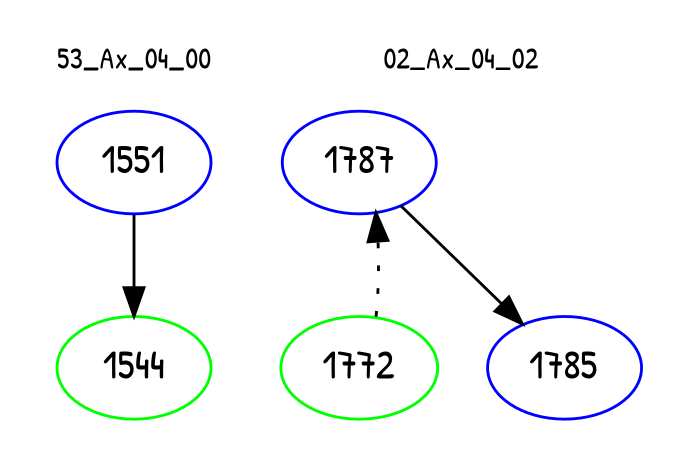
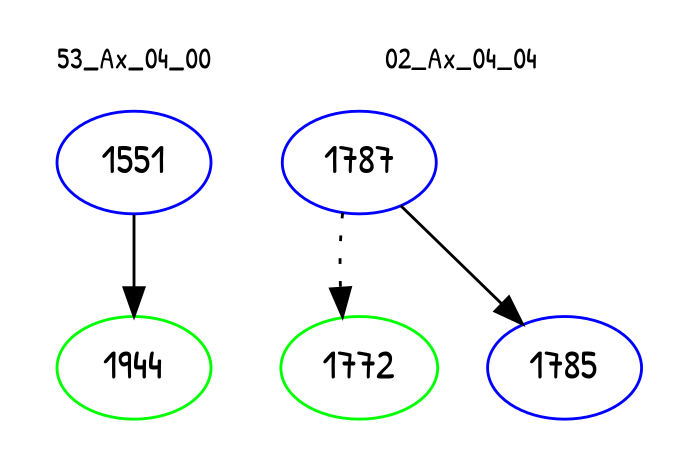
(462, 61) -> (462, 61)
(378, 279) -> (340, 250)
(134, 368) -> (134, 368)
